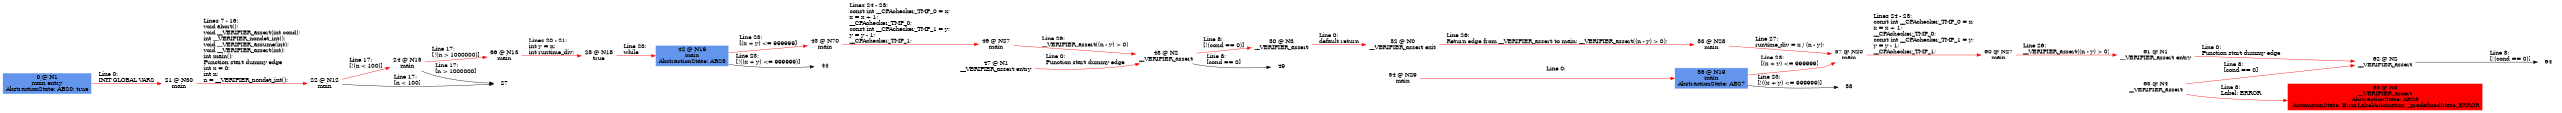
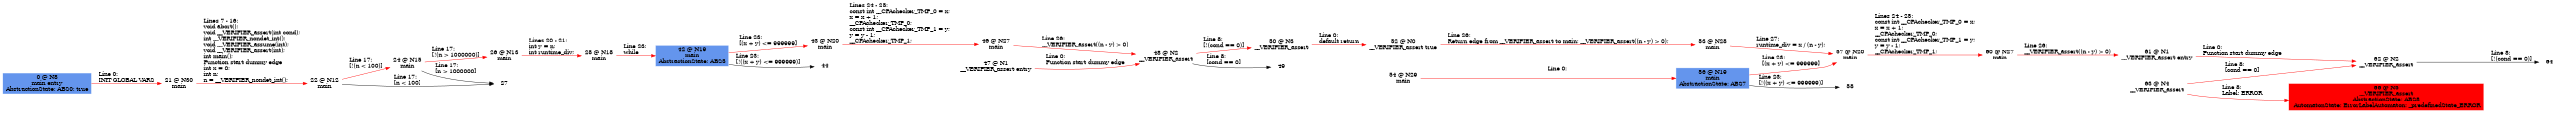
(825, 44) -> (825, 44)
(1403, 45) -> (1403, 45)
(504, 56) -> (504, 56)
(599, 56) -> (599, 56)
(47, 84) -> (47, 84)
